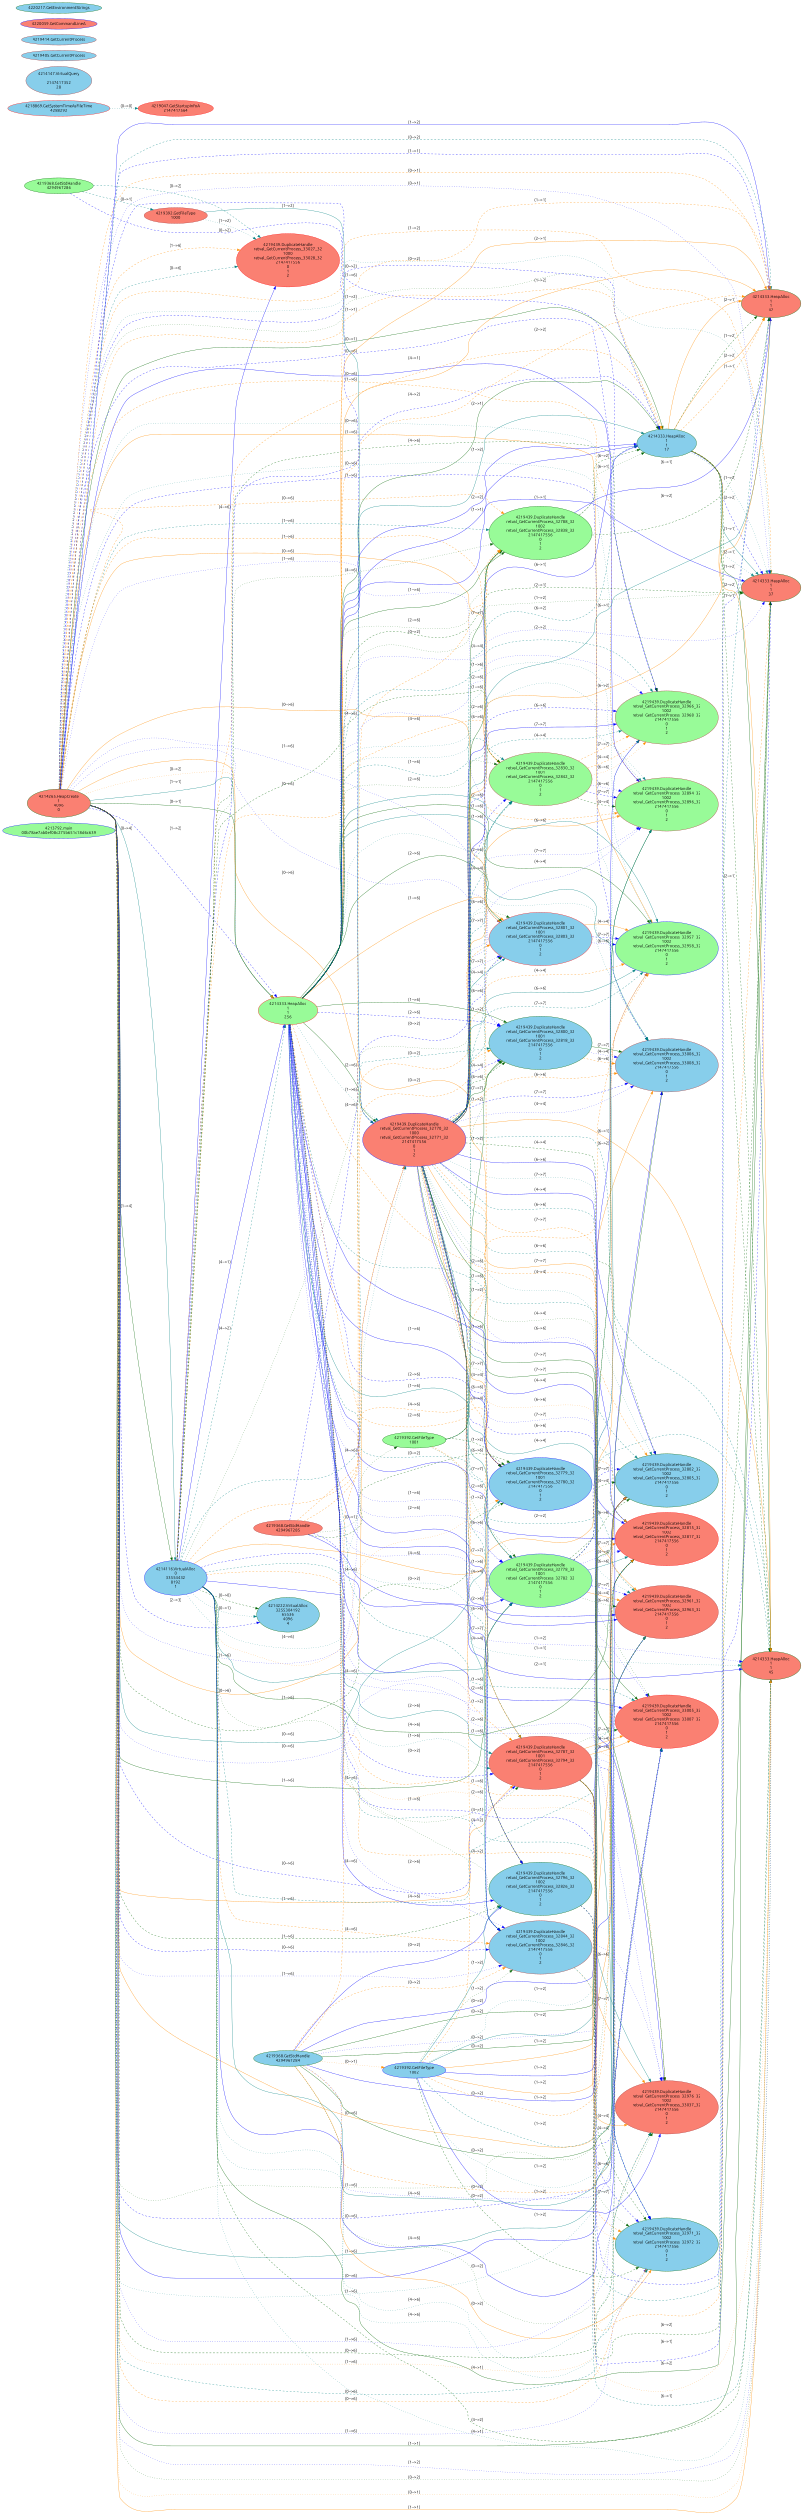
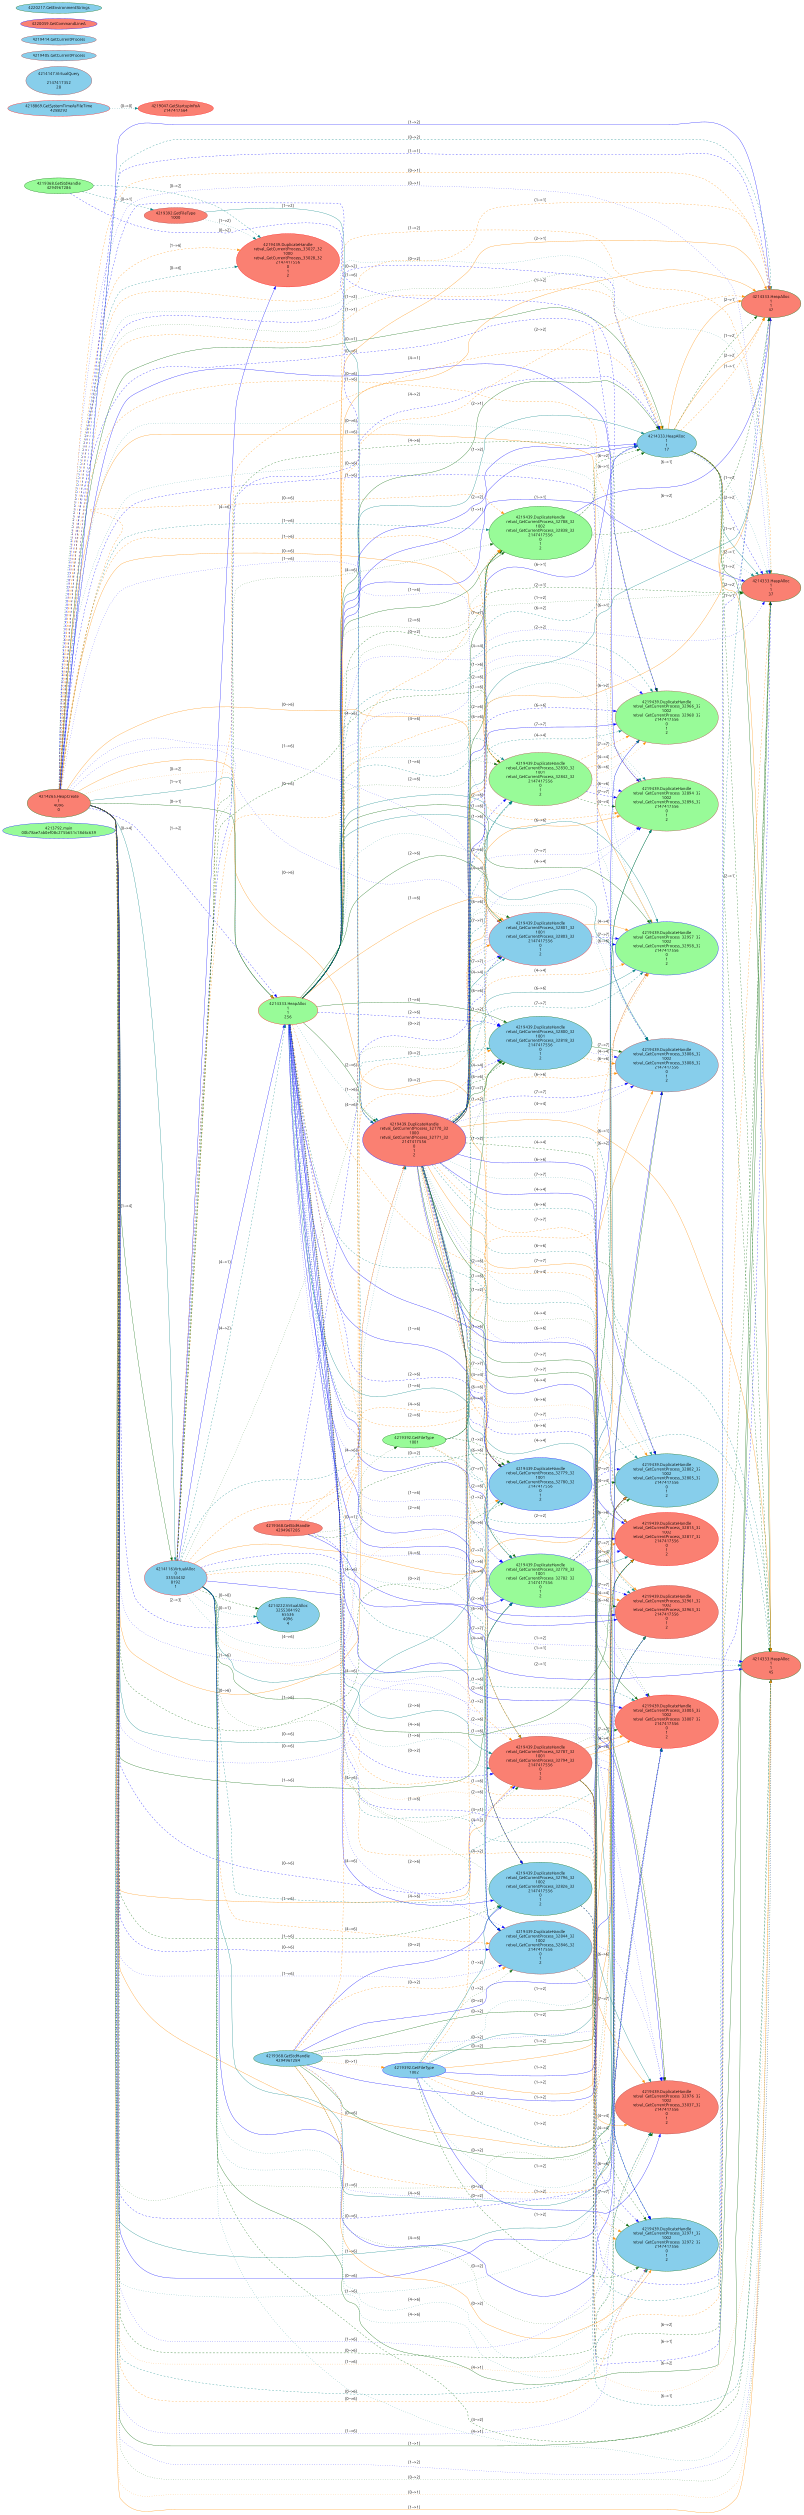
(176, 1578) -> (176, 1578)
